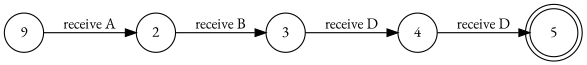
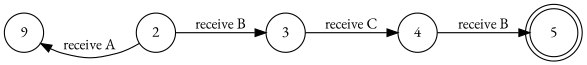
(352, 25) -> (352, 25)
(484, 25) -> (484, 25)
(84, 33) -> (95, 58)
